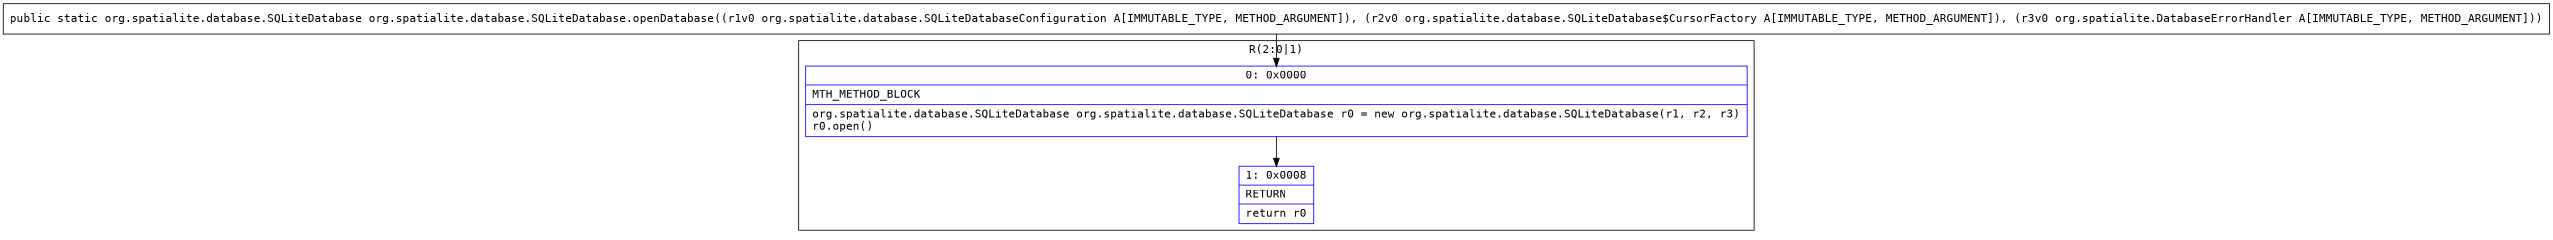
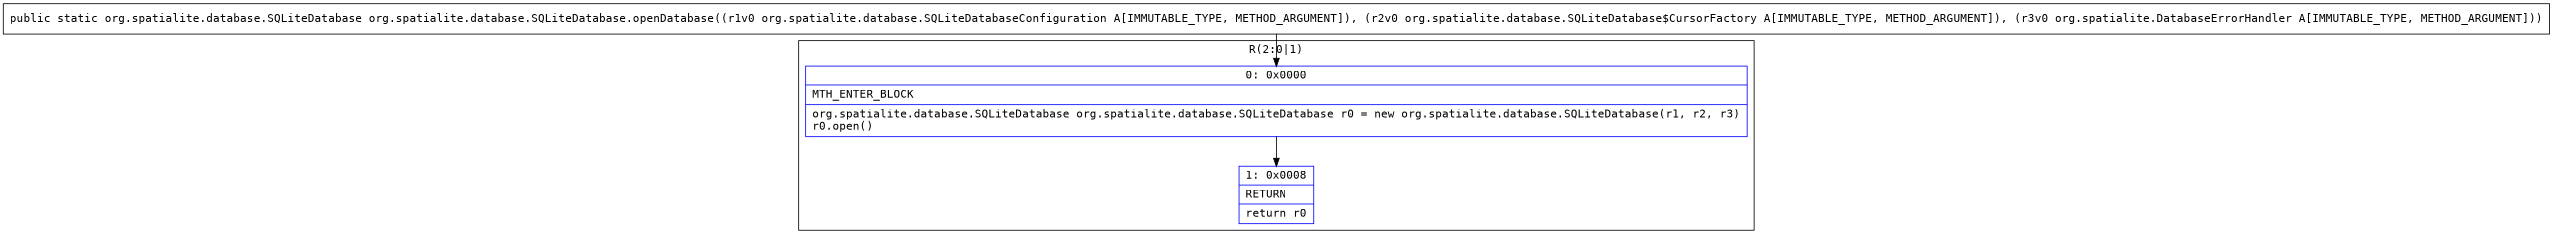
(867, 94) -> (863, 94)
